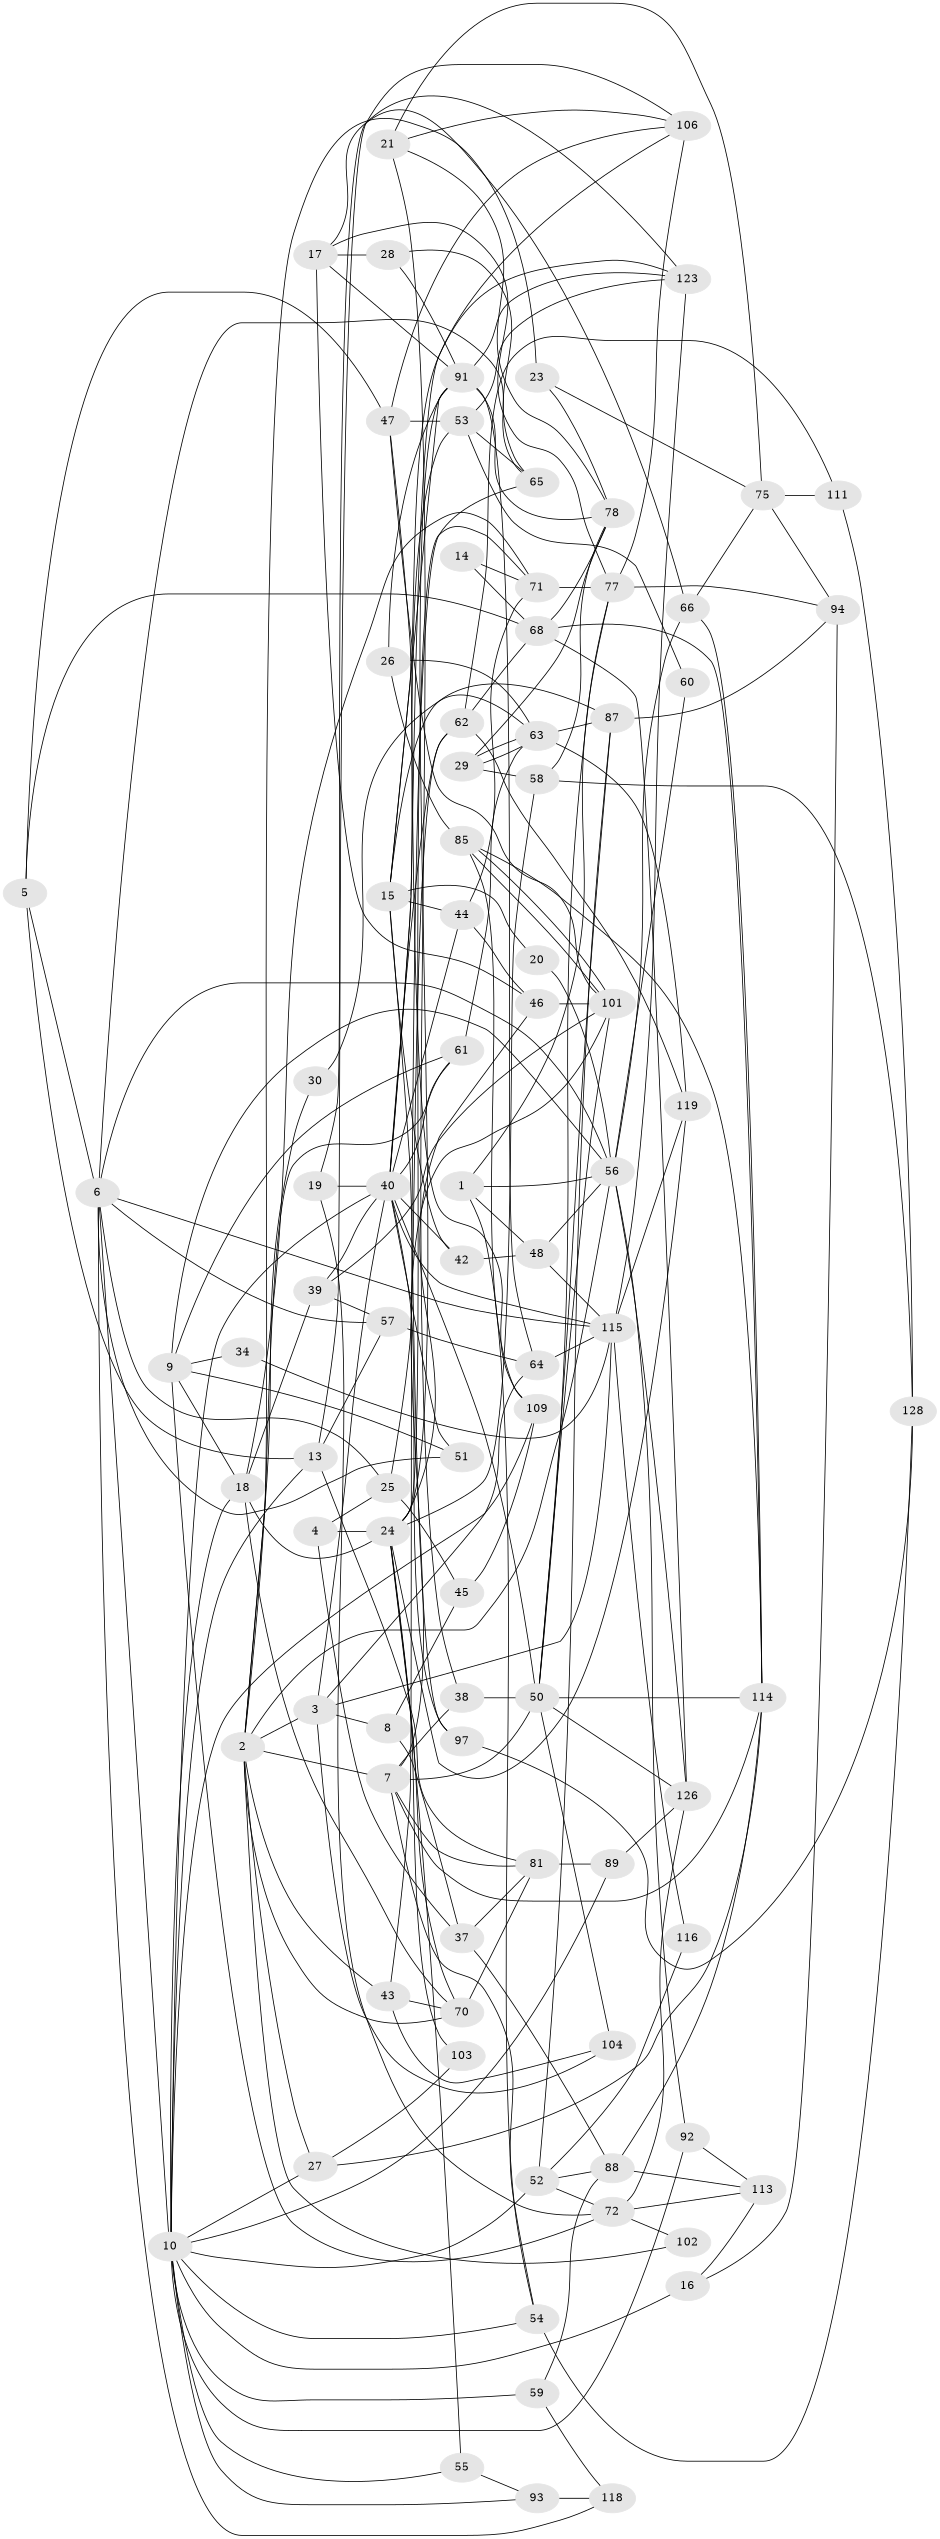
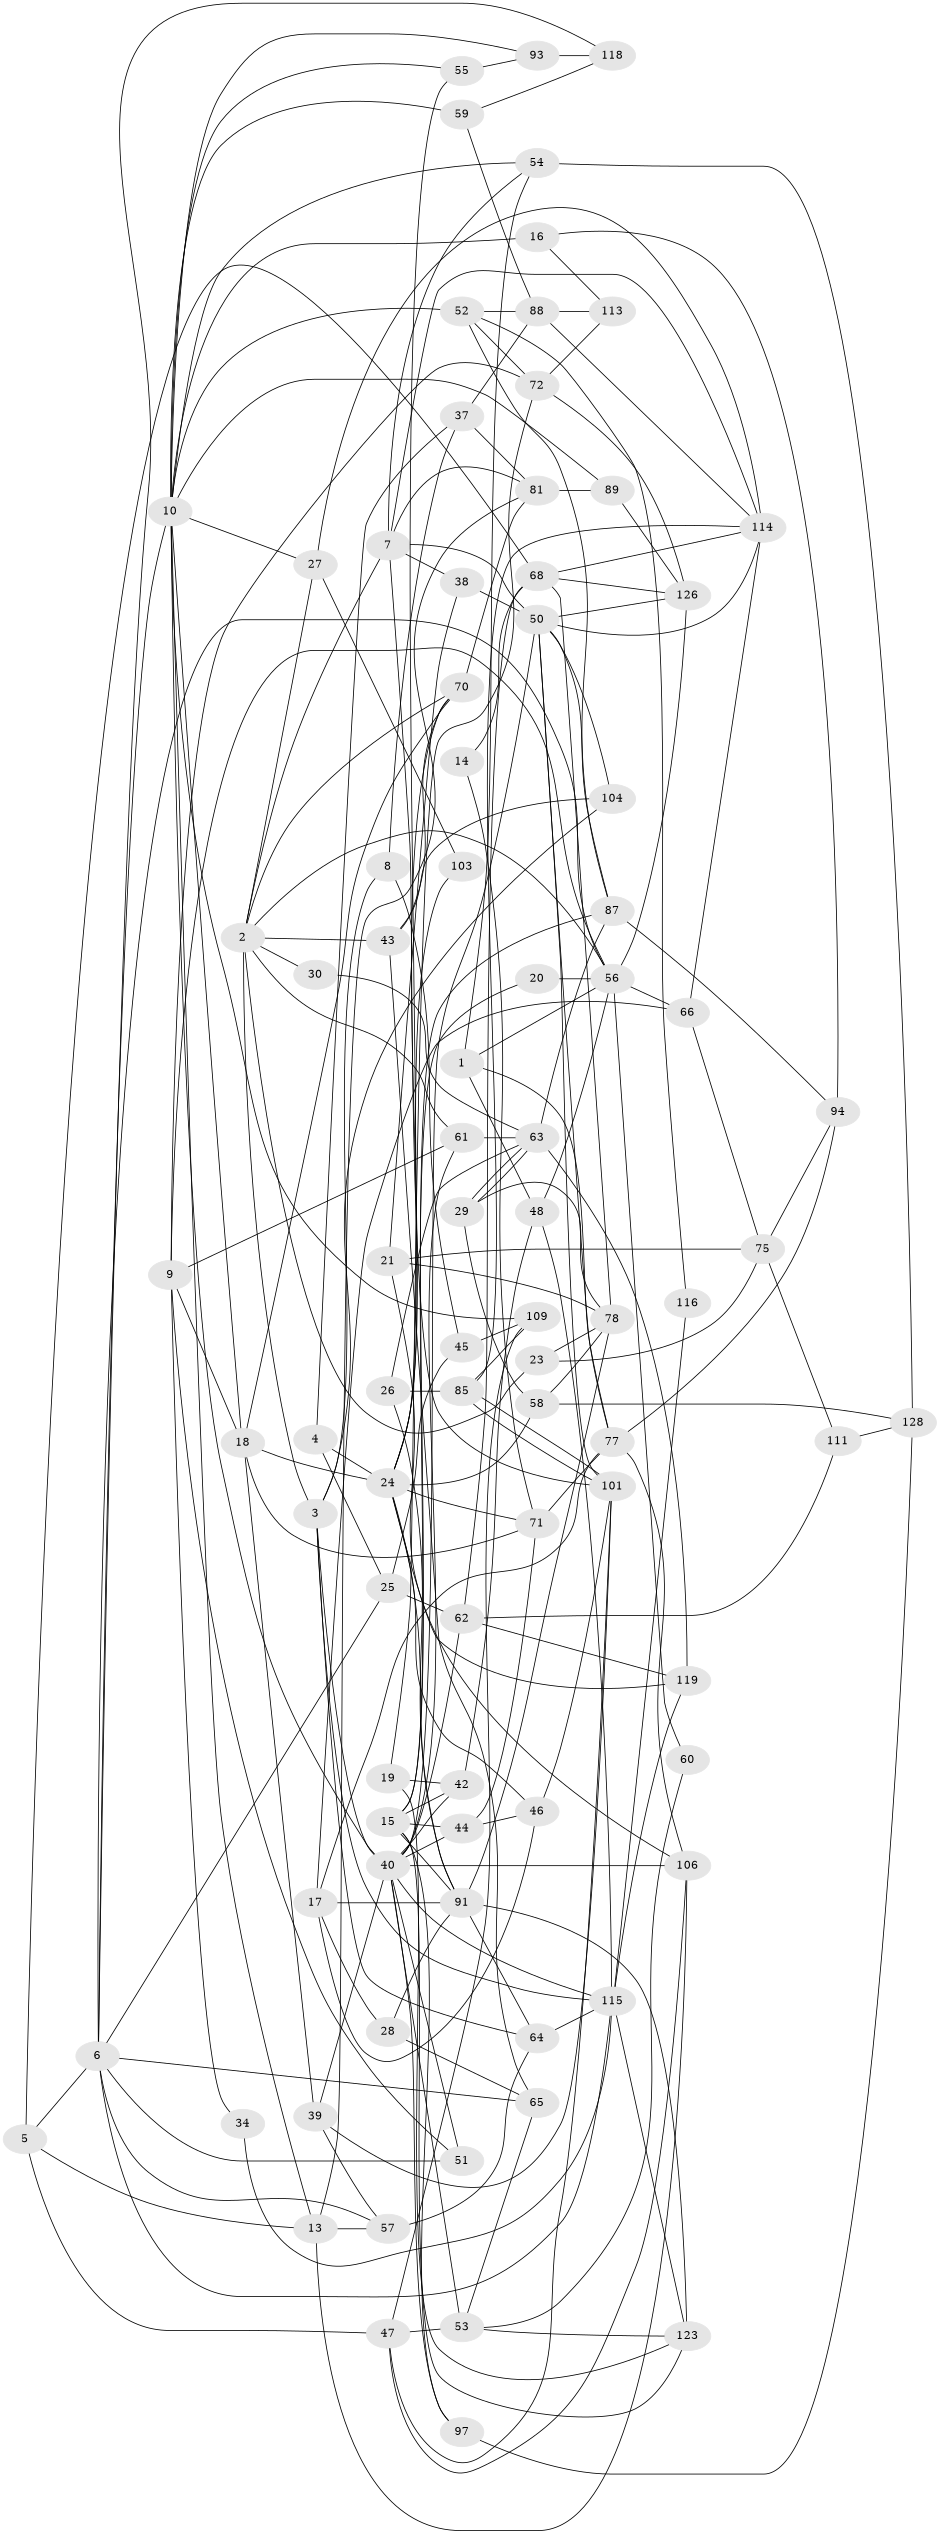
(352, 1186) -> (425, 1782)
(688, 2138) -> none
(688, 2242) -> none
